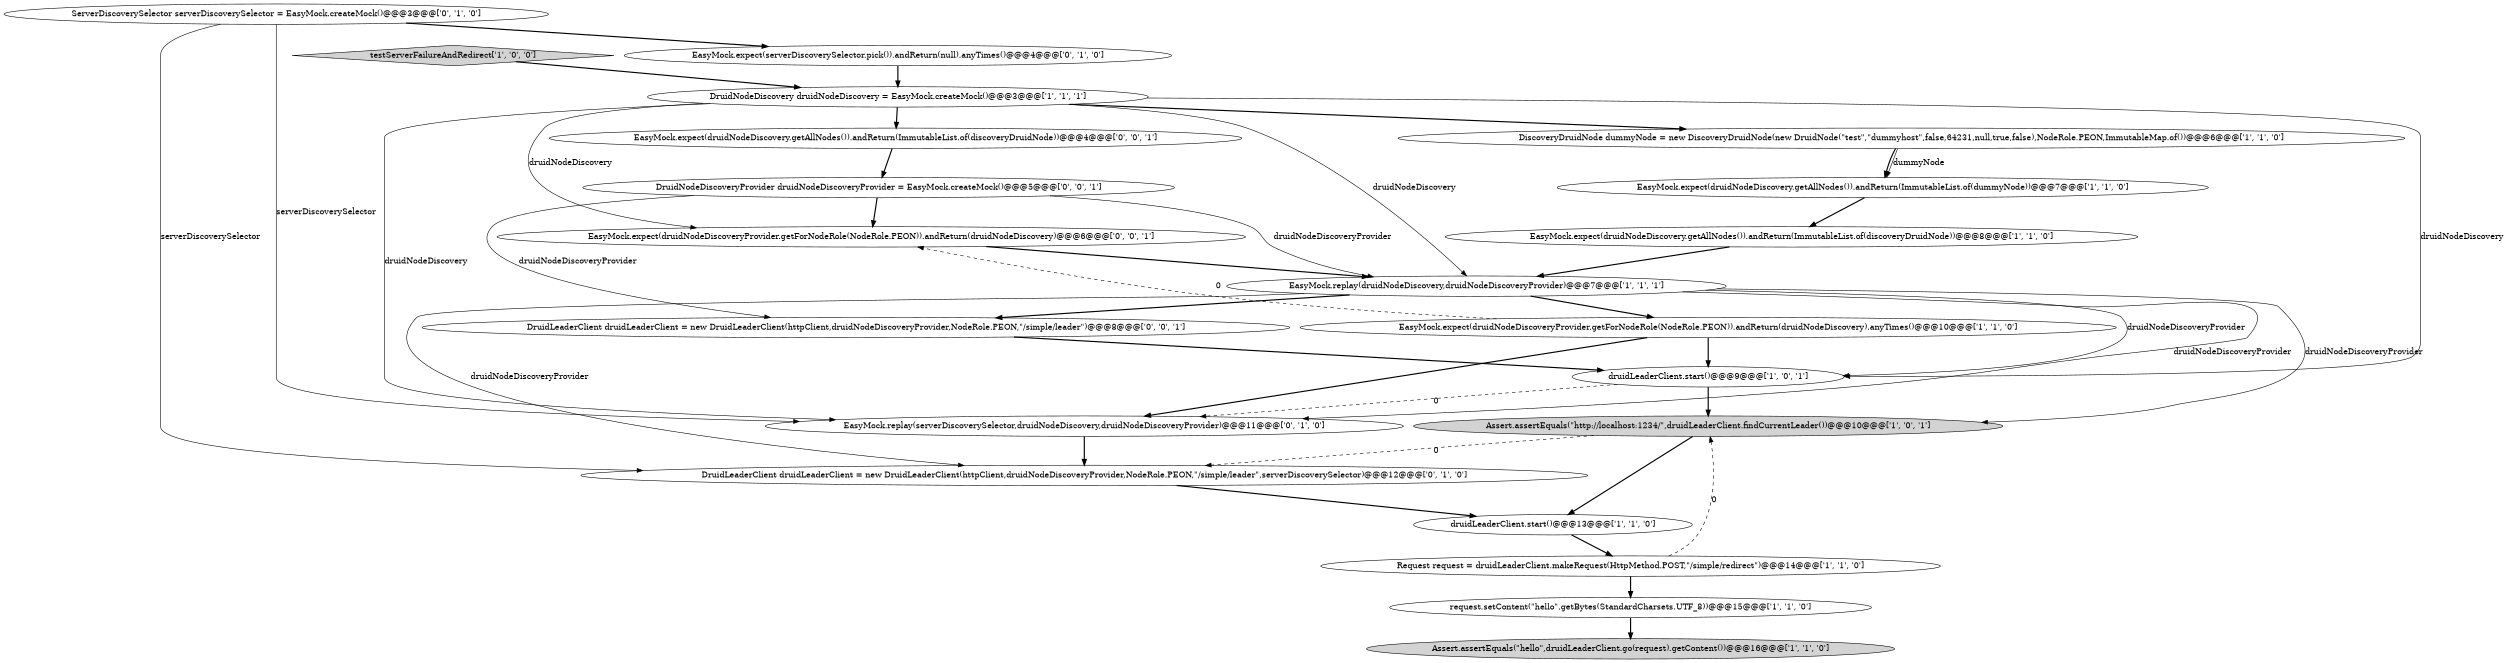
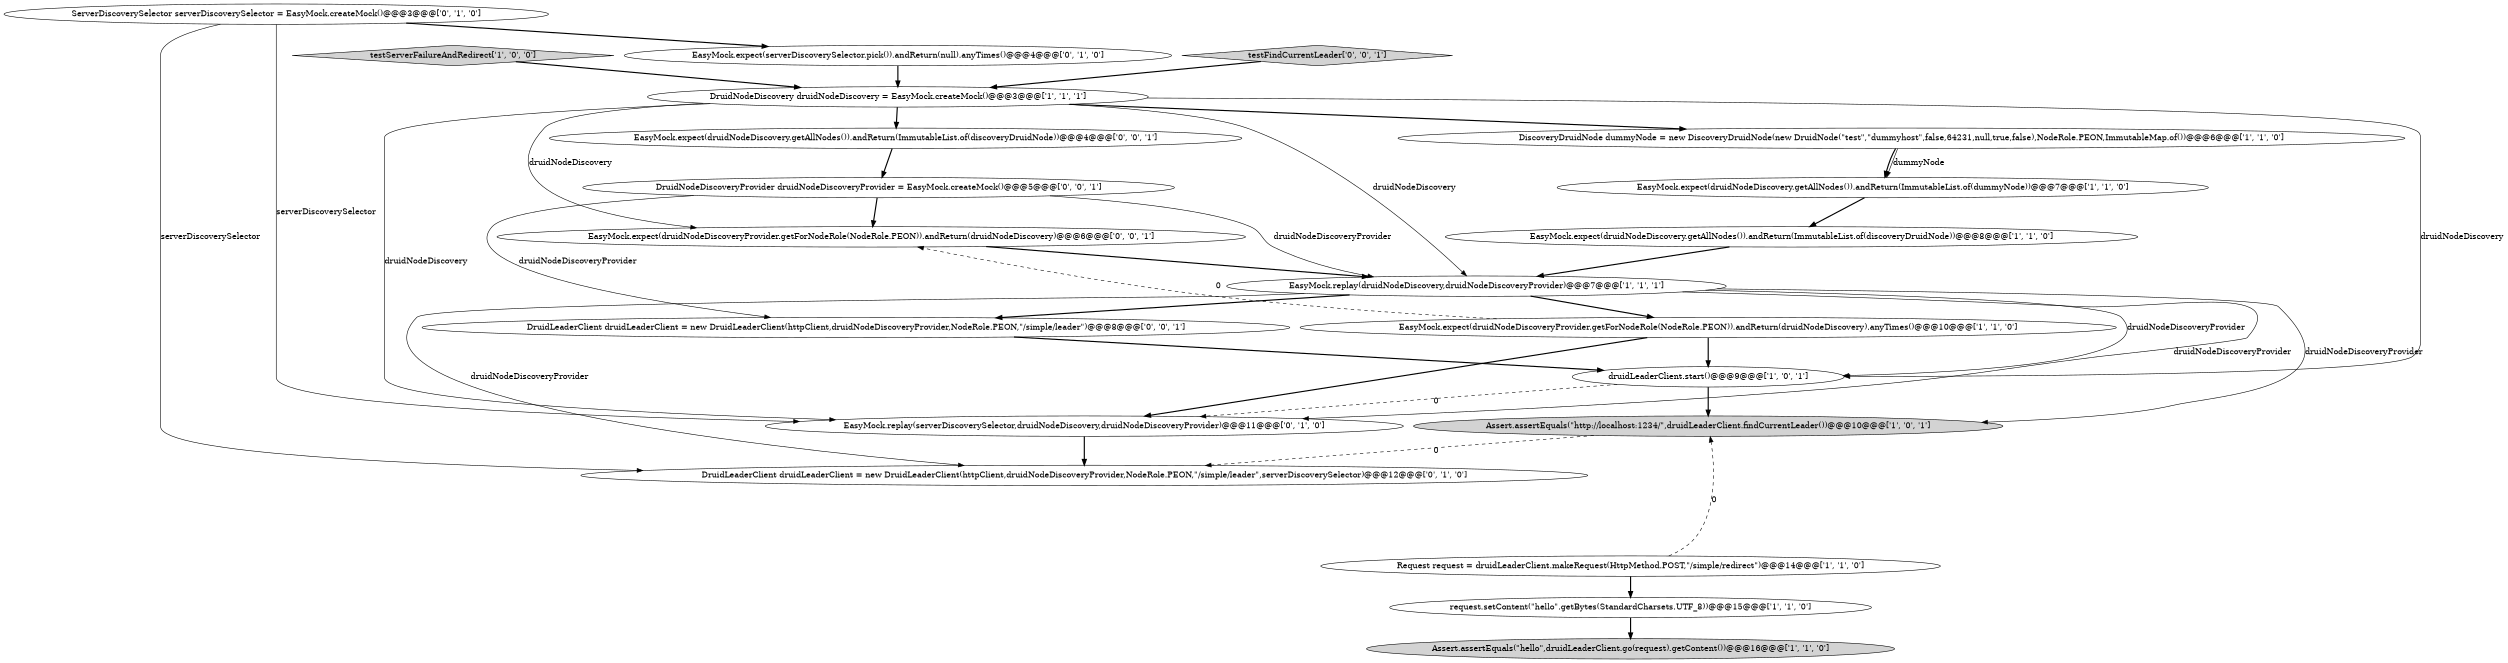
none -> (1317, 56)
(1553, 525) -> none
